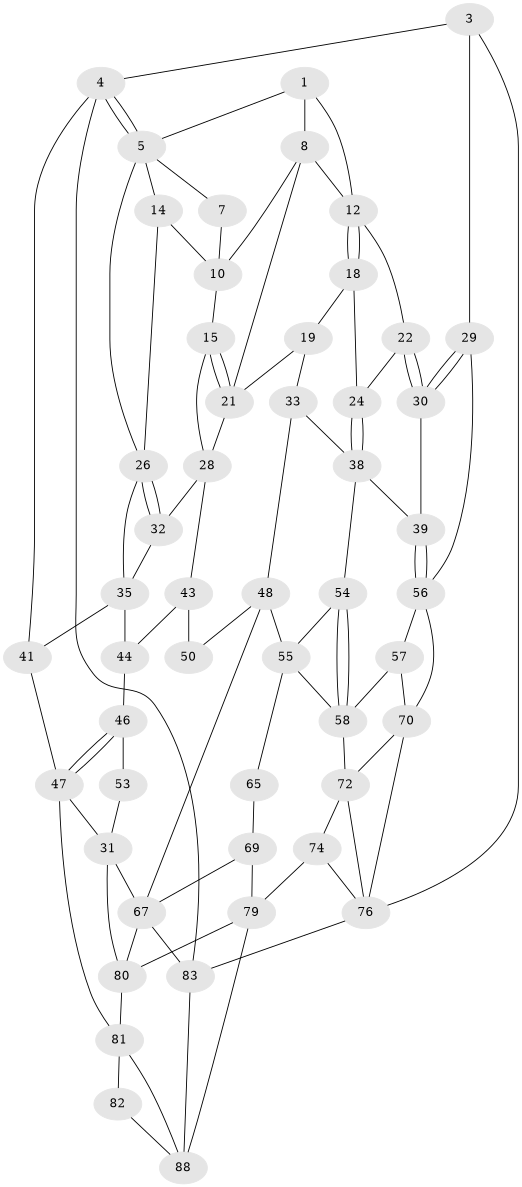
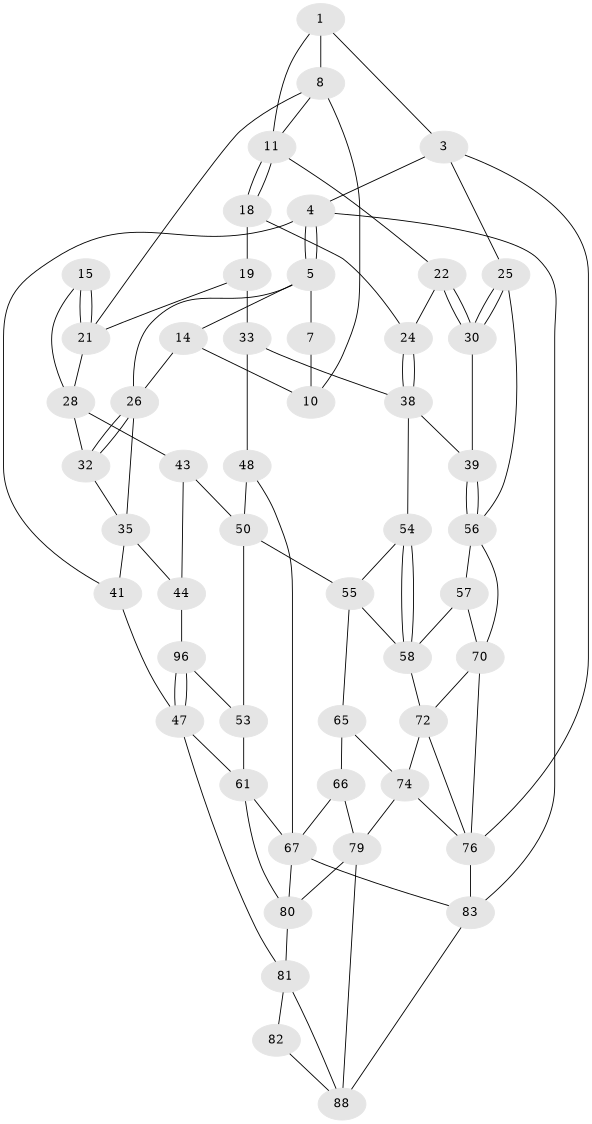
(223, 115) -> (382, 83)
(354, 211) -> (272, 147)
(214, 307) -> none
(470, 338) -> (506, 275)
none -> (244, 626)
(276, 626) -> (297, 562)
(123, 721) -> (182, 657)
none -> (374, 753)
(108, 849) -> (244, 785)
(253, 849) -> (341, 785)
